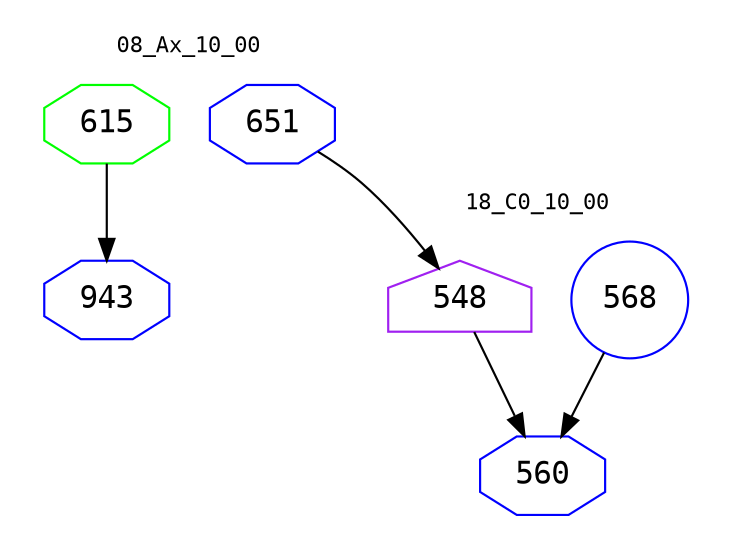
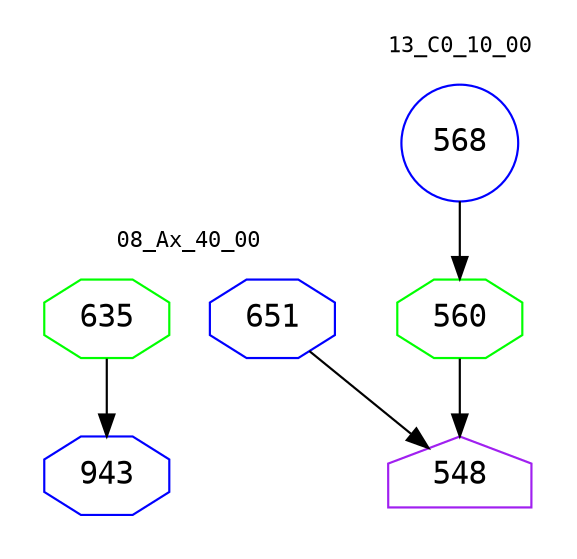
(190, 47) -> (190, 241)
(107, 124) -> (107, 319)
(538, 204) -> (461, 47)
(494, 374) -> (460, 387)
(543, 476) -> (460, 319)
